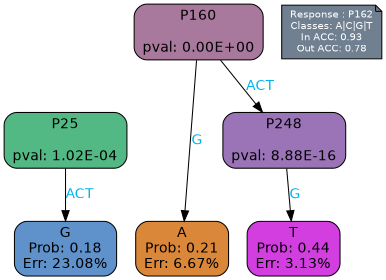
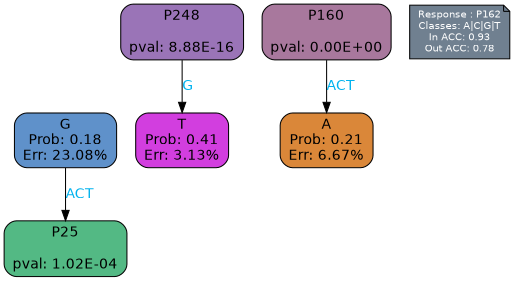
(238, 82) -> none
(197, 140) -> (341, 86)
(66, 189) -> (66, 189)
(294, 249) -> (182, 140)
